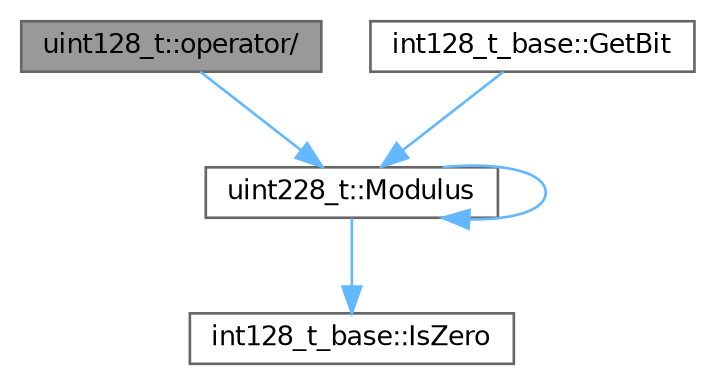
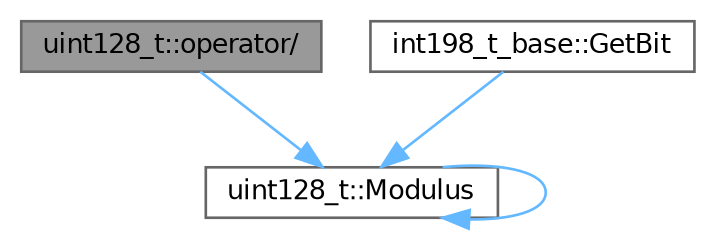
(532, 46) -> (532, 46)
(352, 193) -> (352, 193)
(352, 339) -> none
